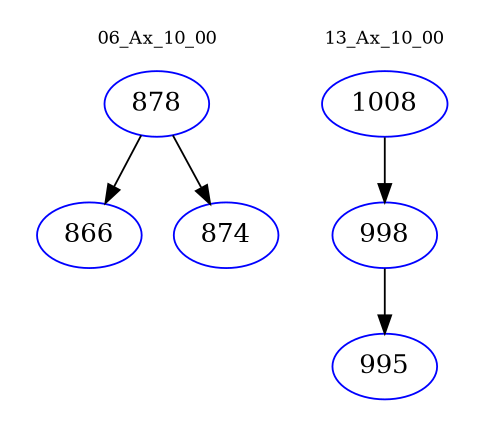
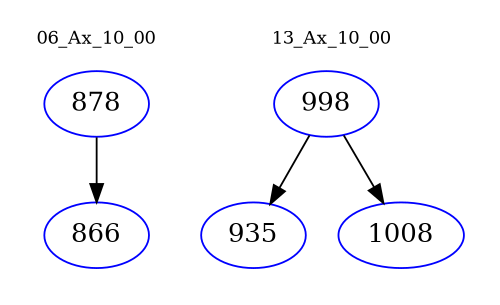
(385, 161) -> (359, 161)
(226, 235) -> none
(385, 367) -> (253, 235)
